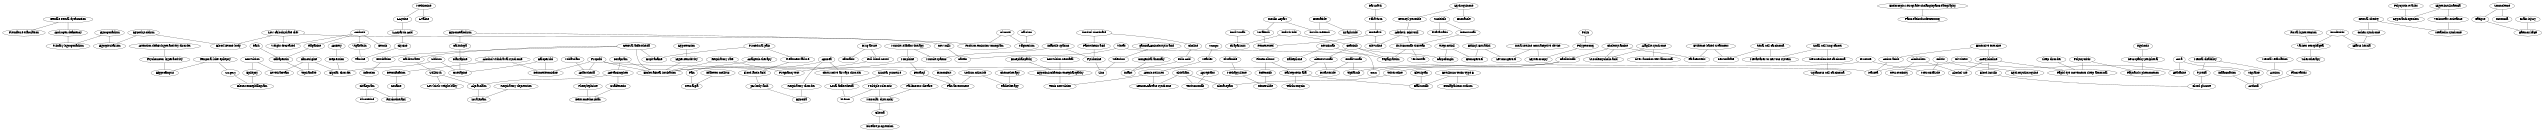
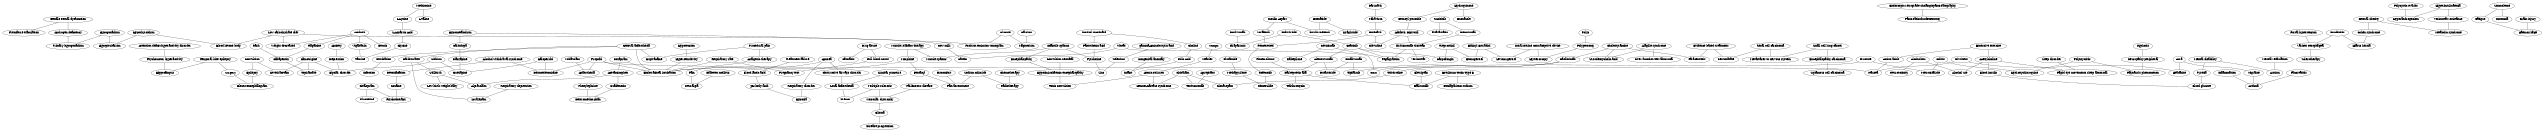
(778, 53) -> (759, 53)
none -> (1040, 53)
(1827, 60) -> (1827, 60)
(1265, 66) -> (1249, 60)
(2082, 67) -> (2055, 66)
(479, 93) -> (429, 94)
